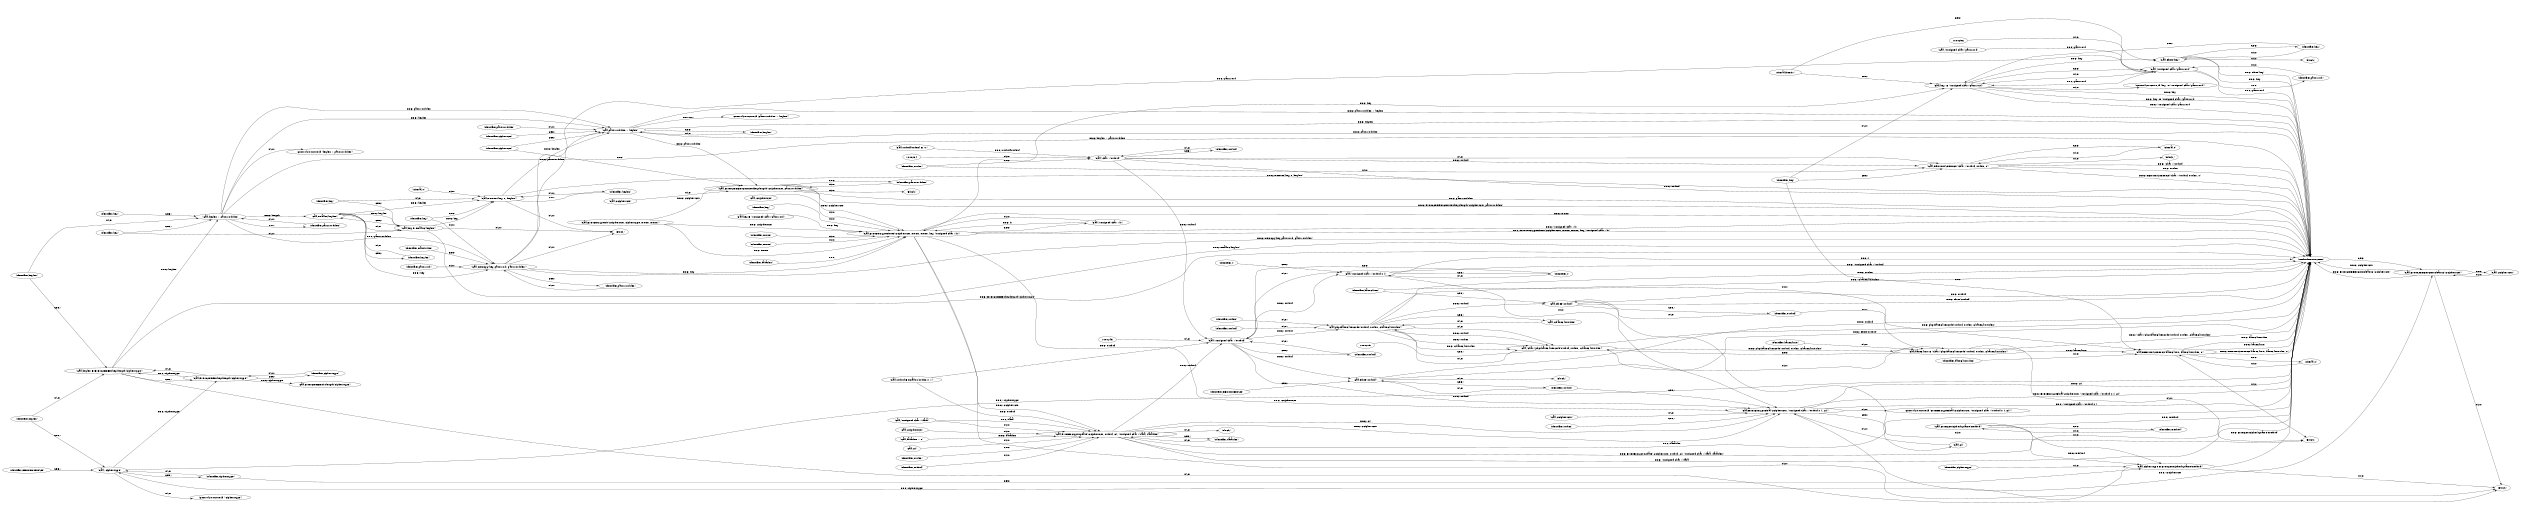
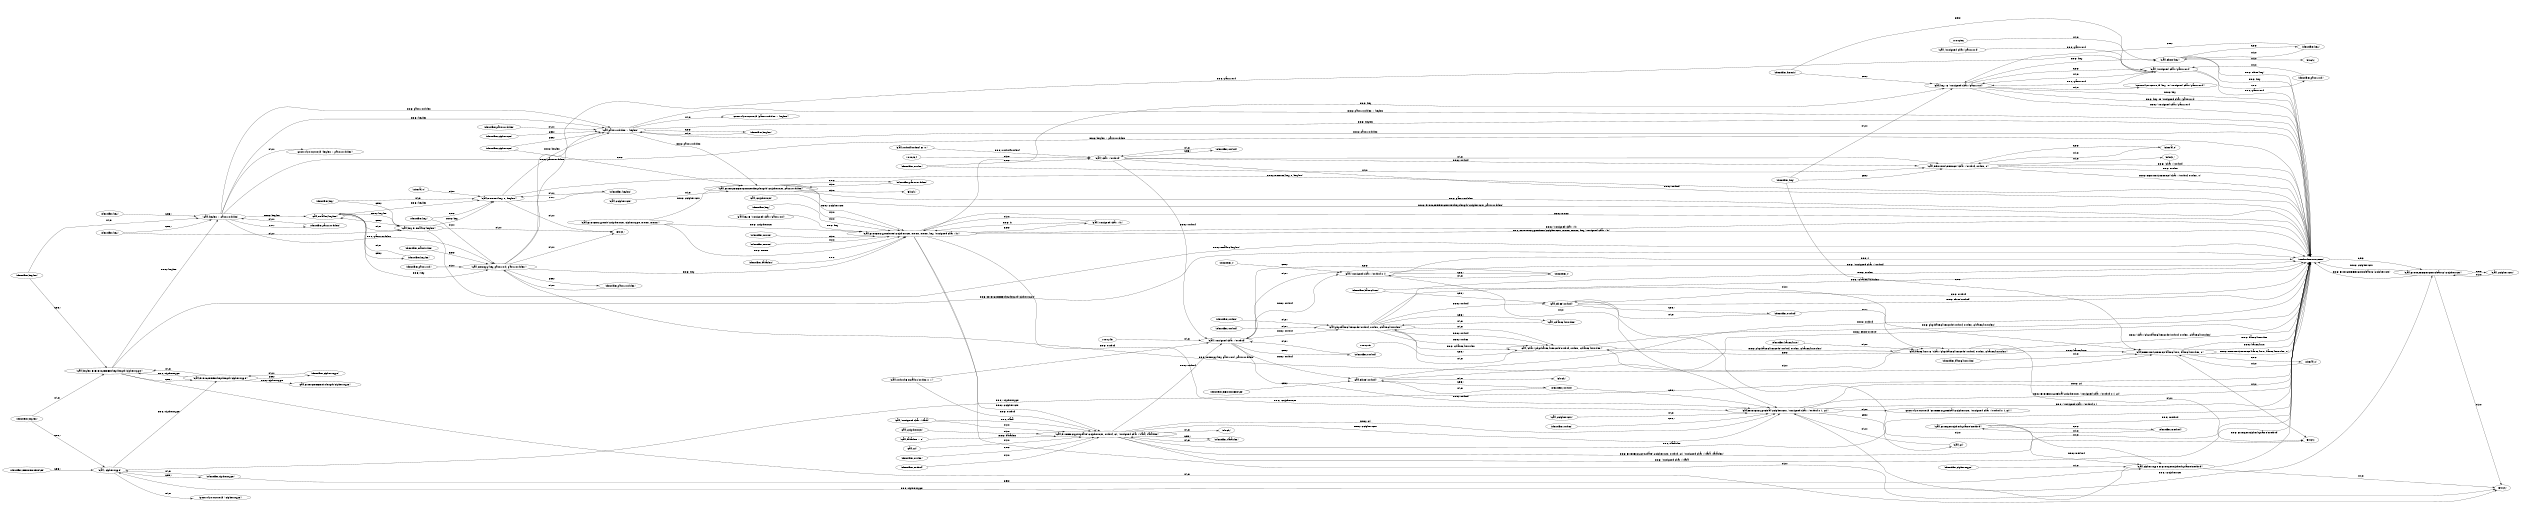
(1785, 73) -> (1785, 73)
(689, 117) -> (689, 117)
(272, 215) -> (272, 215)
(1415, 240) -> (1322, 366)
